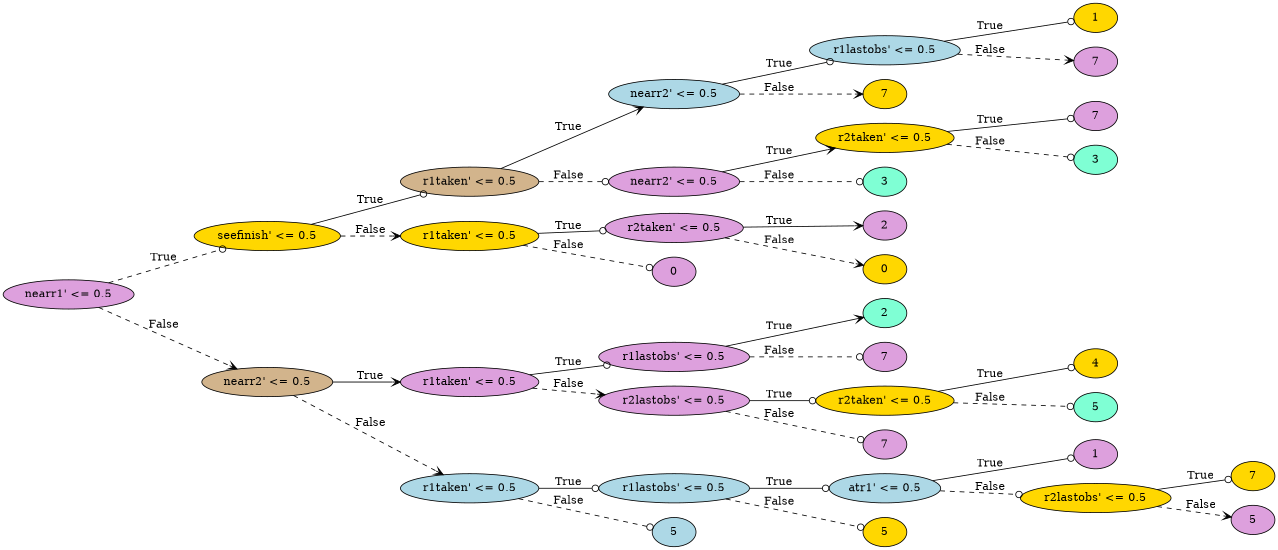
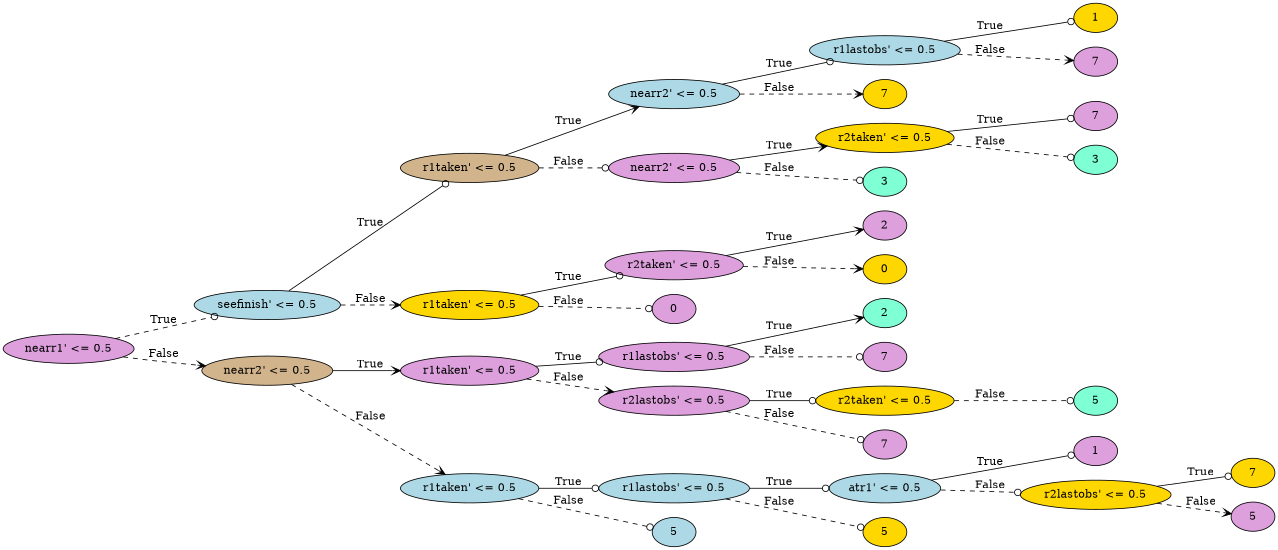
(267, 236) -> (267, 305)
(1096, 363) -> none
